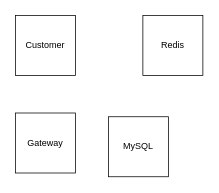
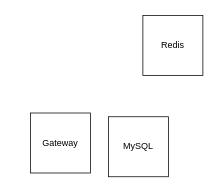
(45, 45) -> none
(45, 143) -> (60, 143)
